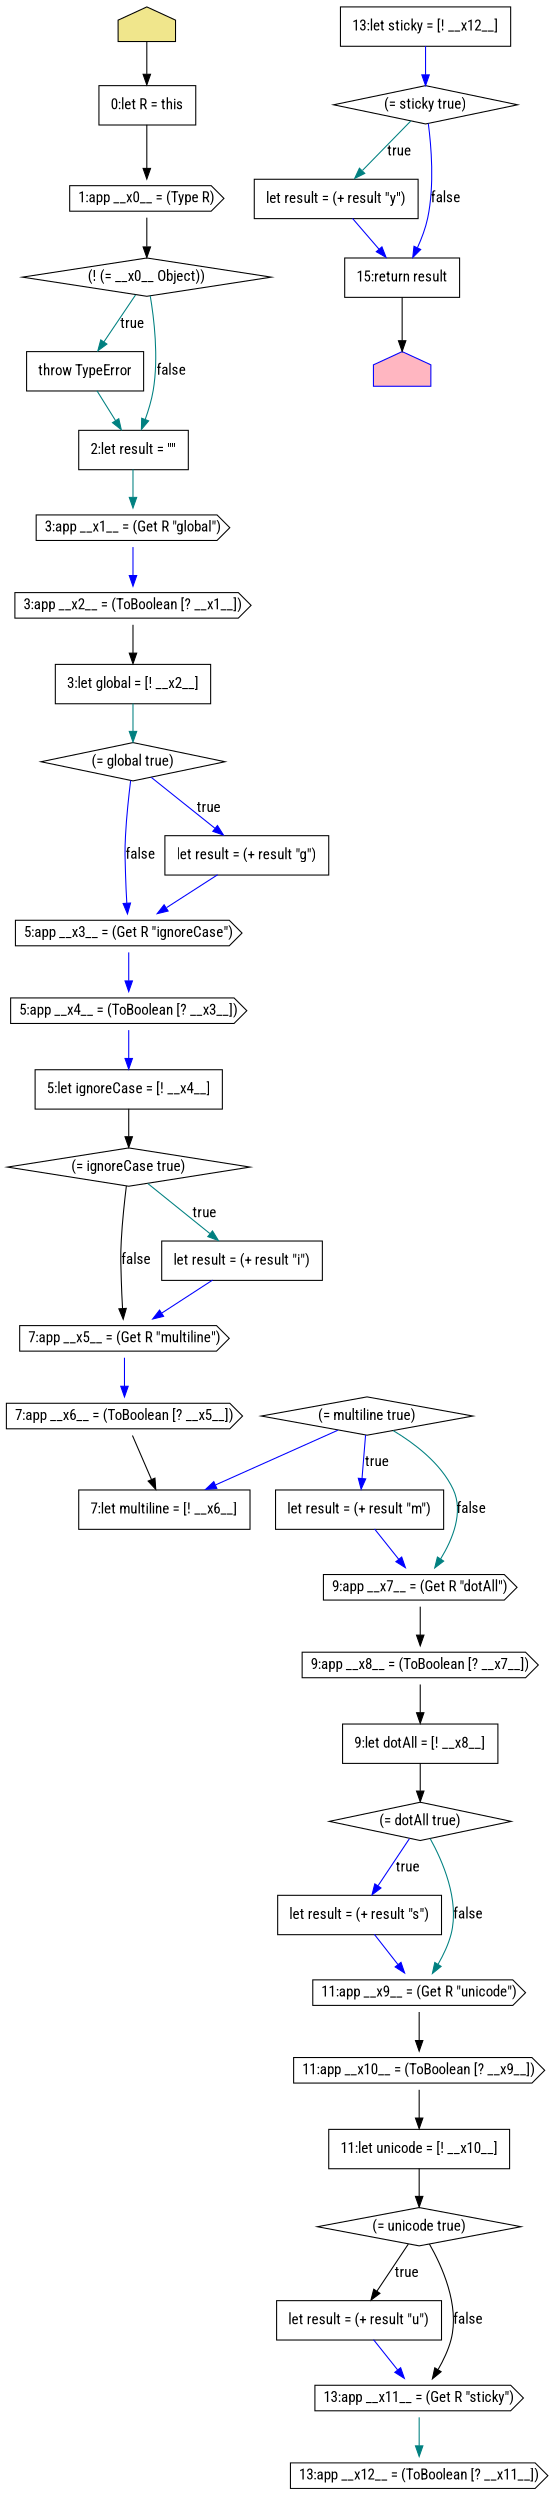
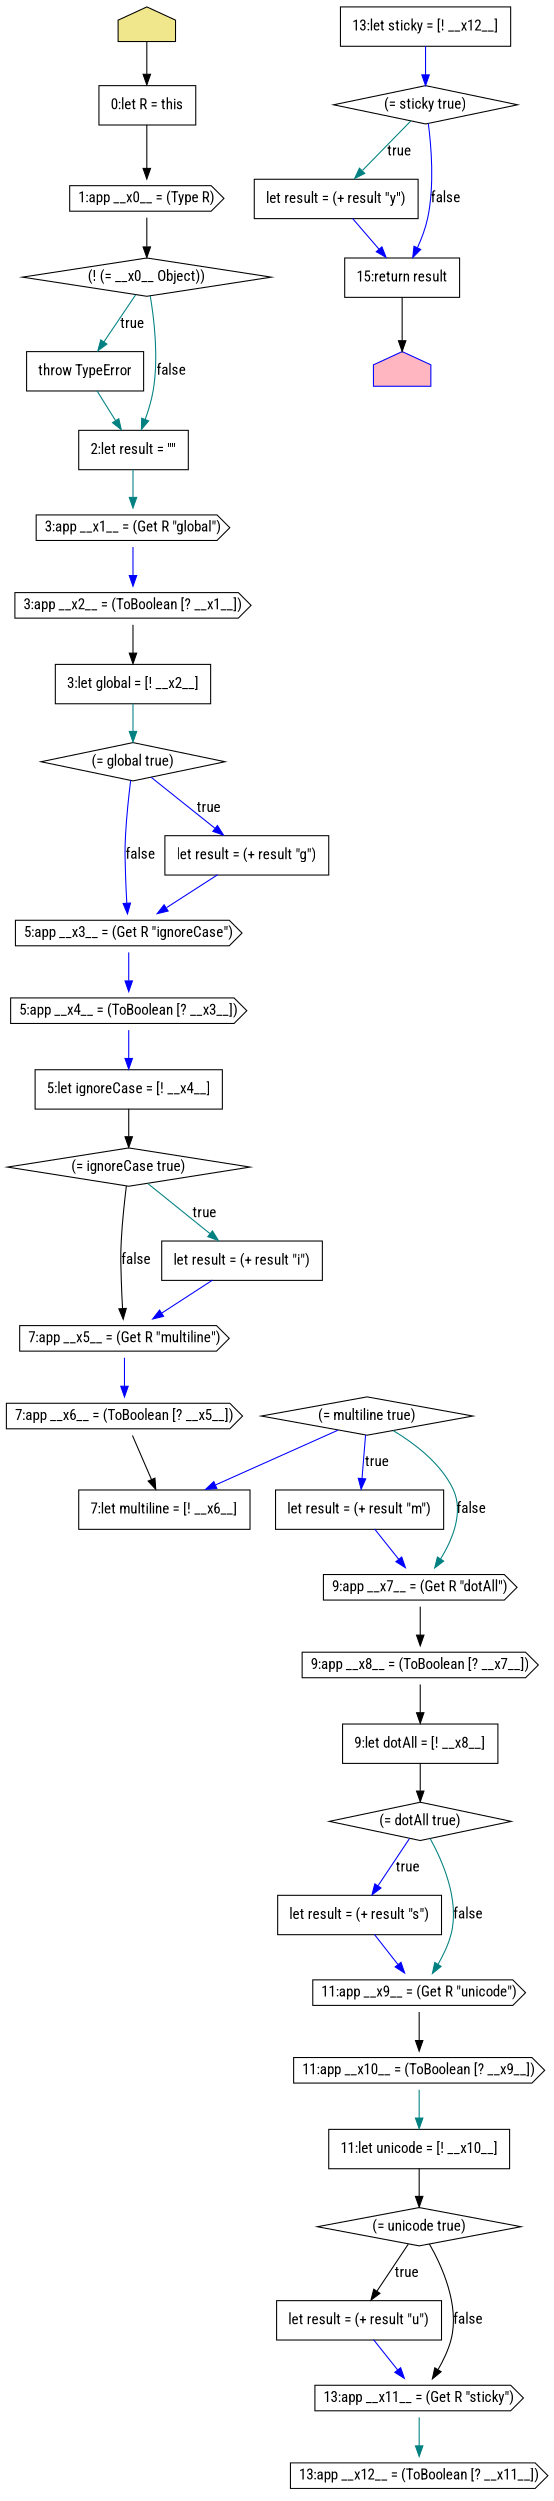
(419, 2104) -> (419, 2104)
